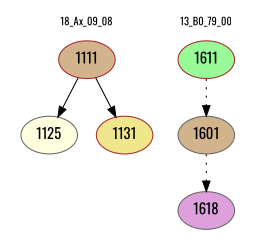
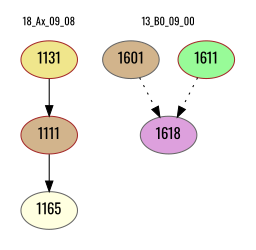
(206, 23) -> (169, 23)
(206, 92) -> (190, 93)
(103, 93) -> (49, 92)
(49, 135) -> (49, 210)
